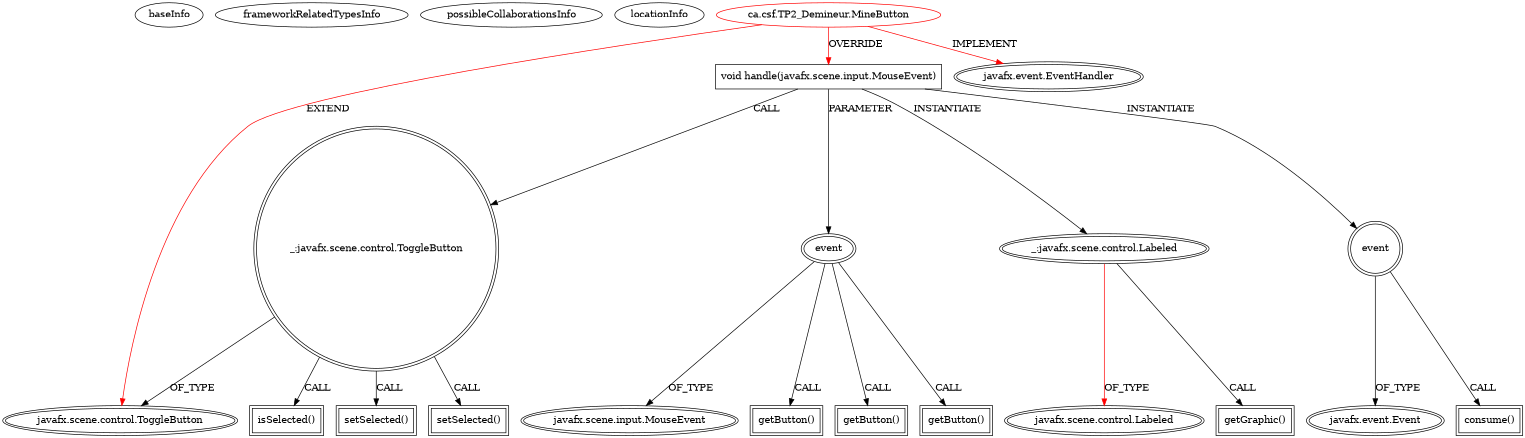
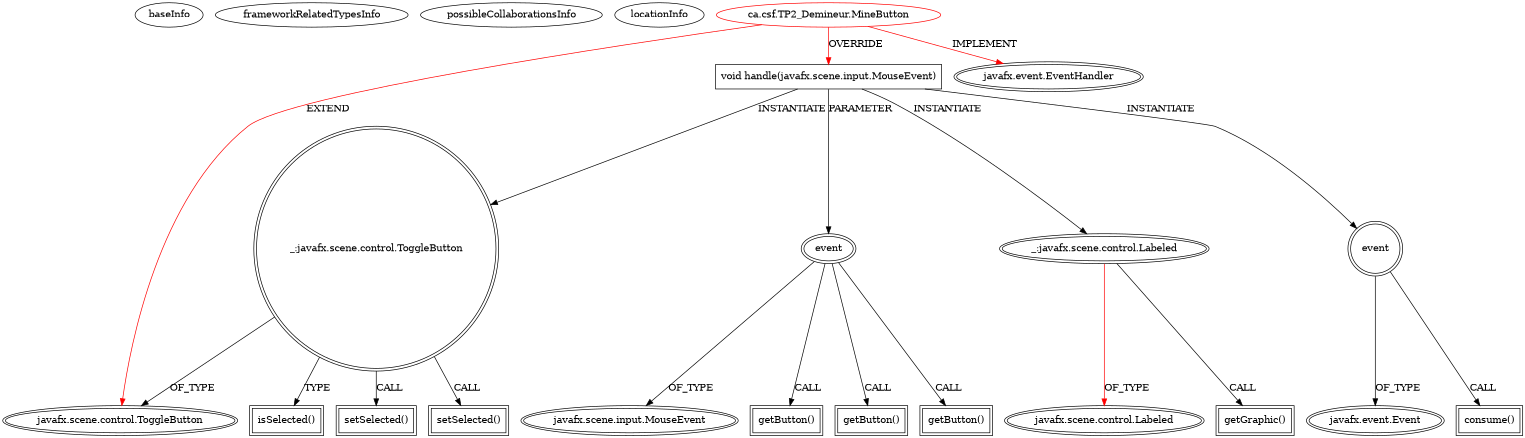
(766, 109) -> (792, 109)
(318, 388) -> (318, 388)
